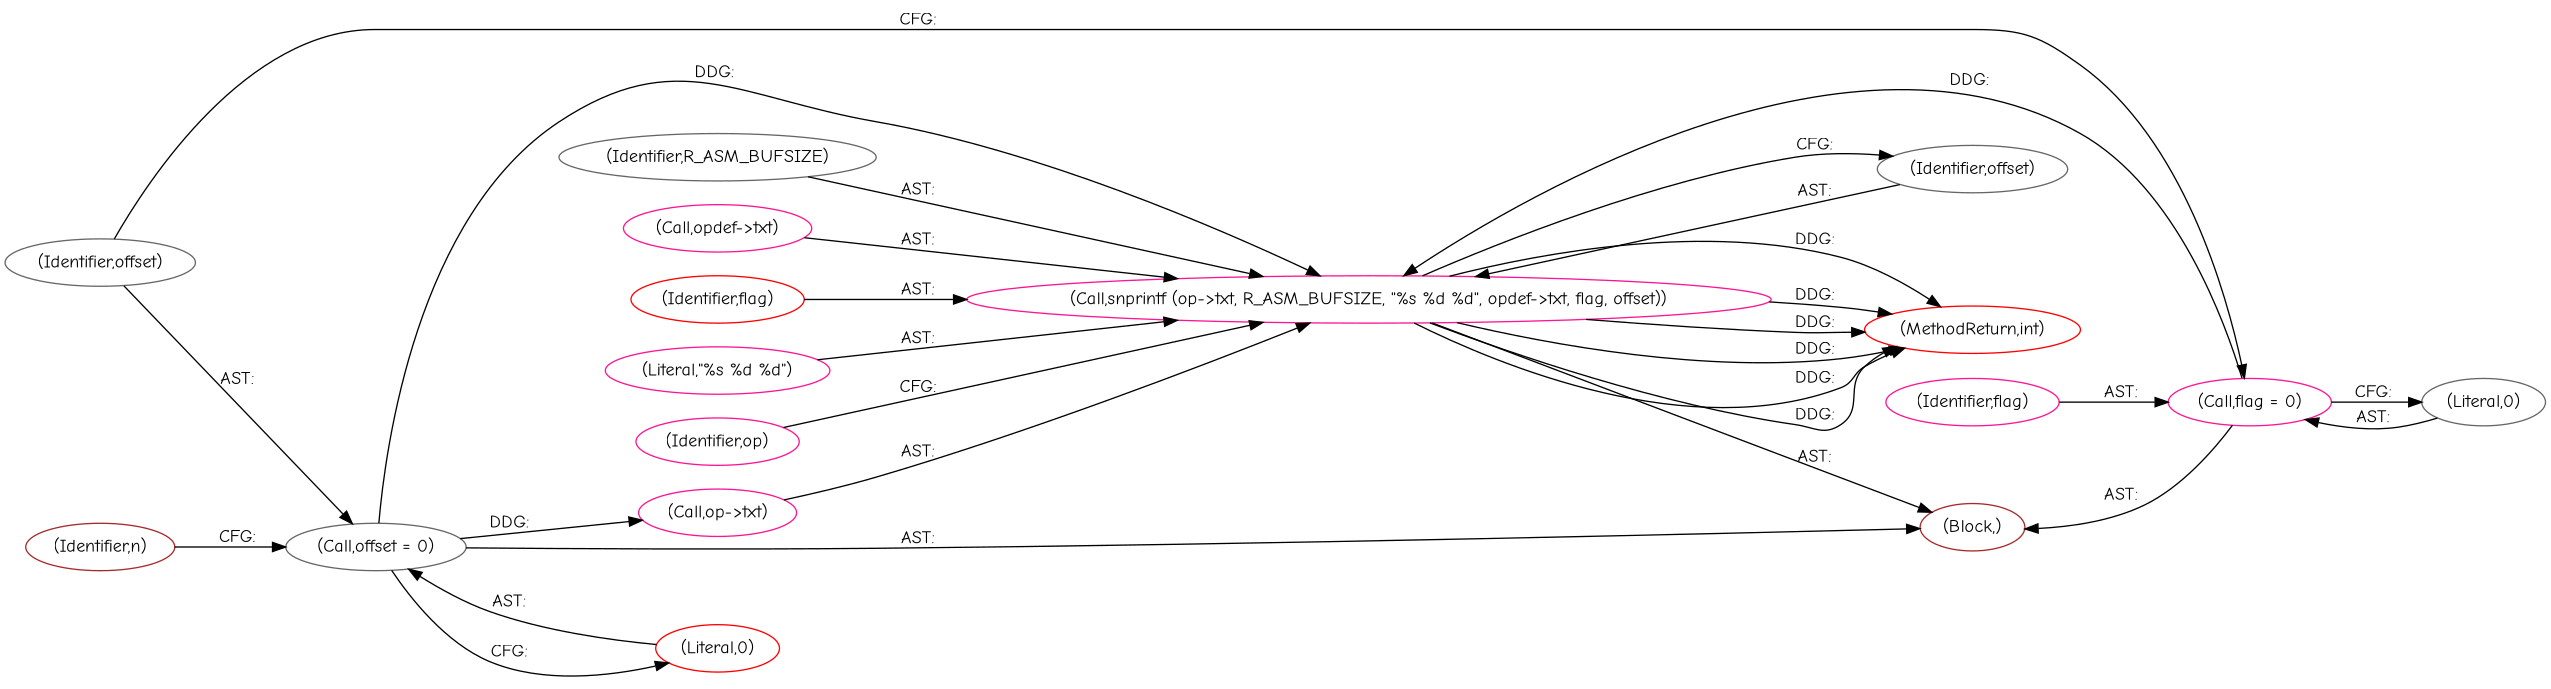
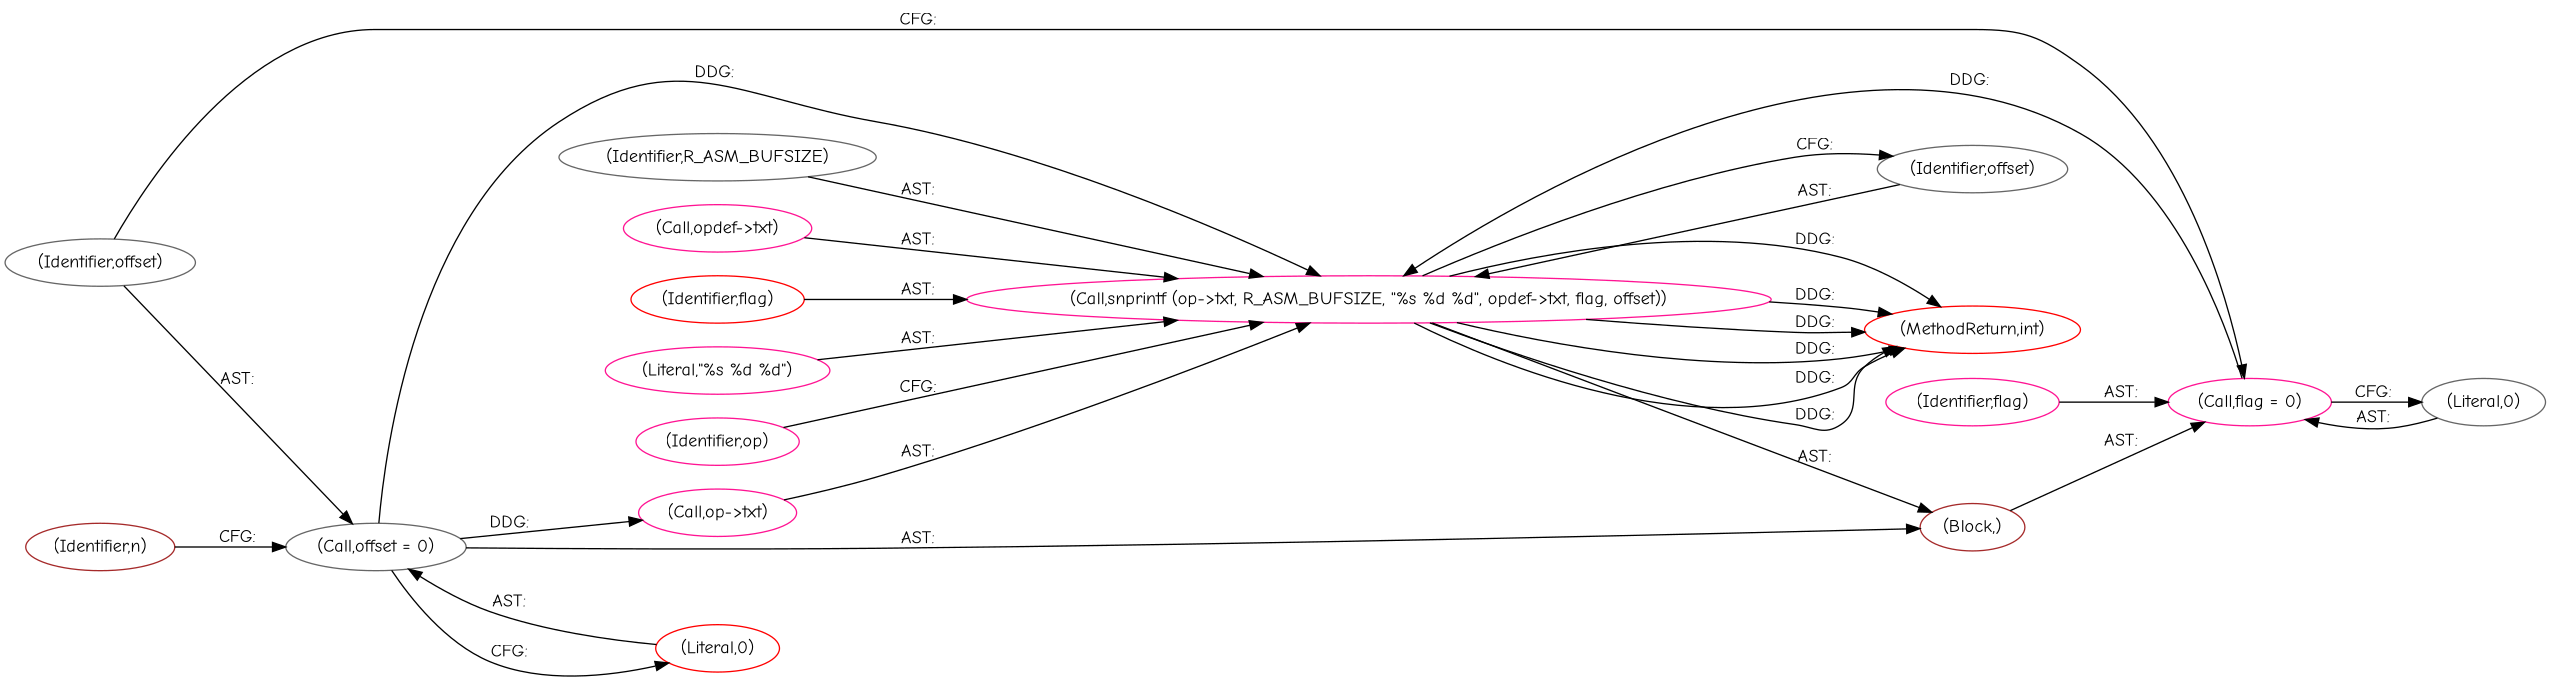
(2149, 503) -> (2101, 469)
